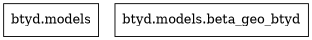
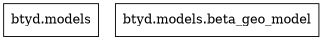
(212, 20) -> (217, 20)
